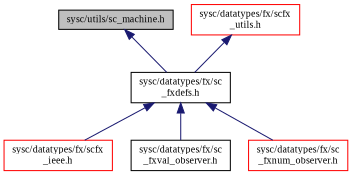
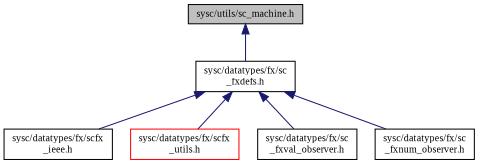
(209, 57) -> (212, 114)
(58, 155) -> (58, 144)
(298, 155) -> (425, 144)
